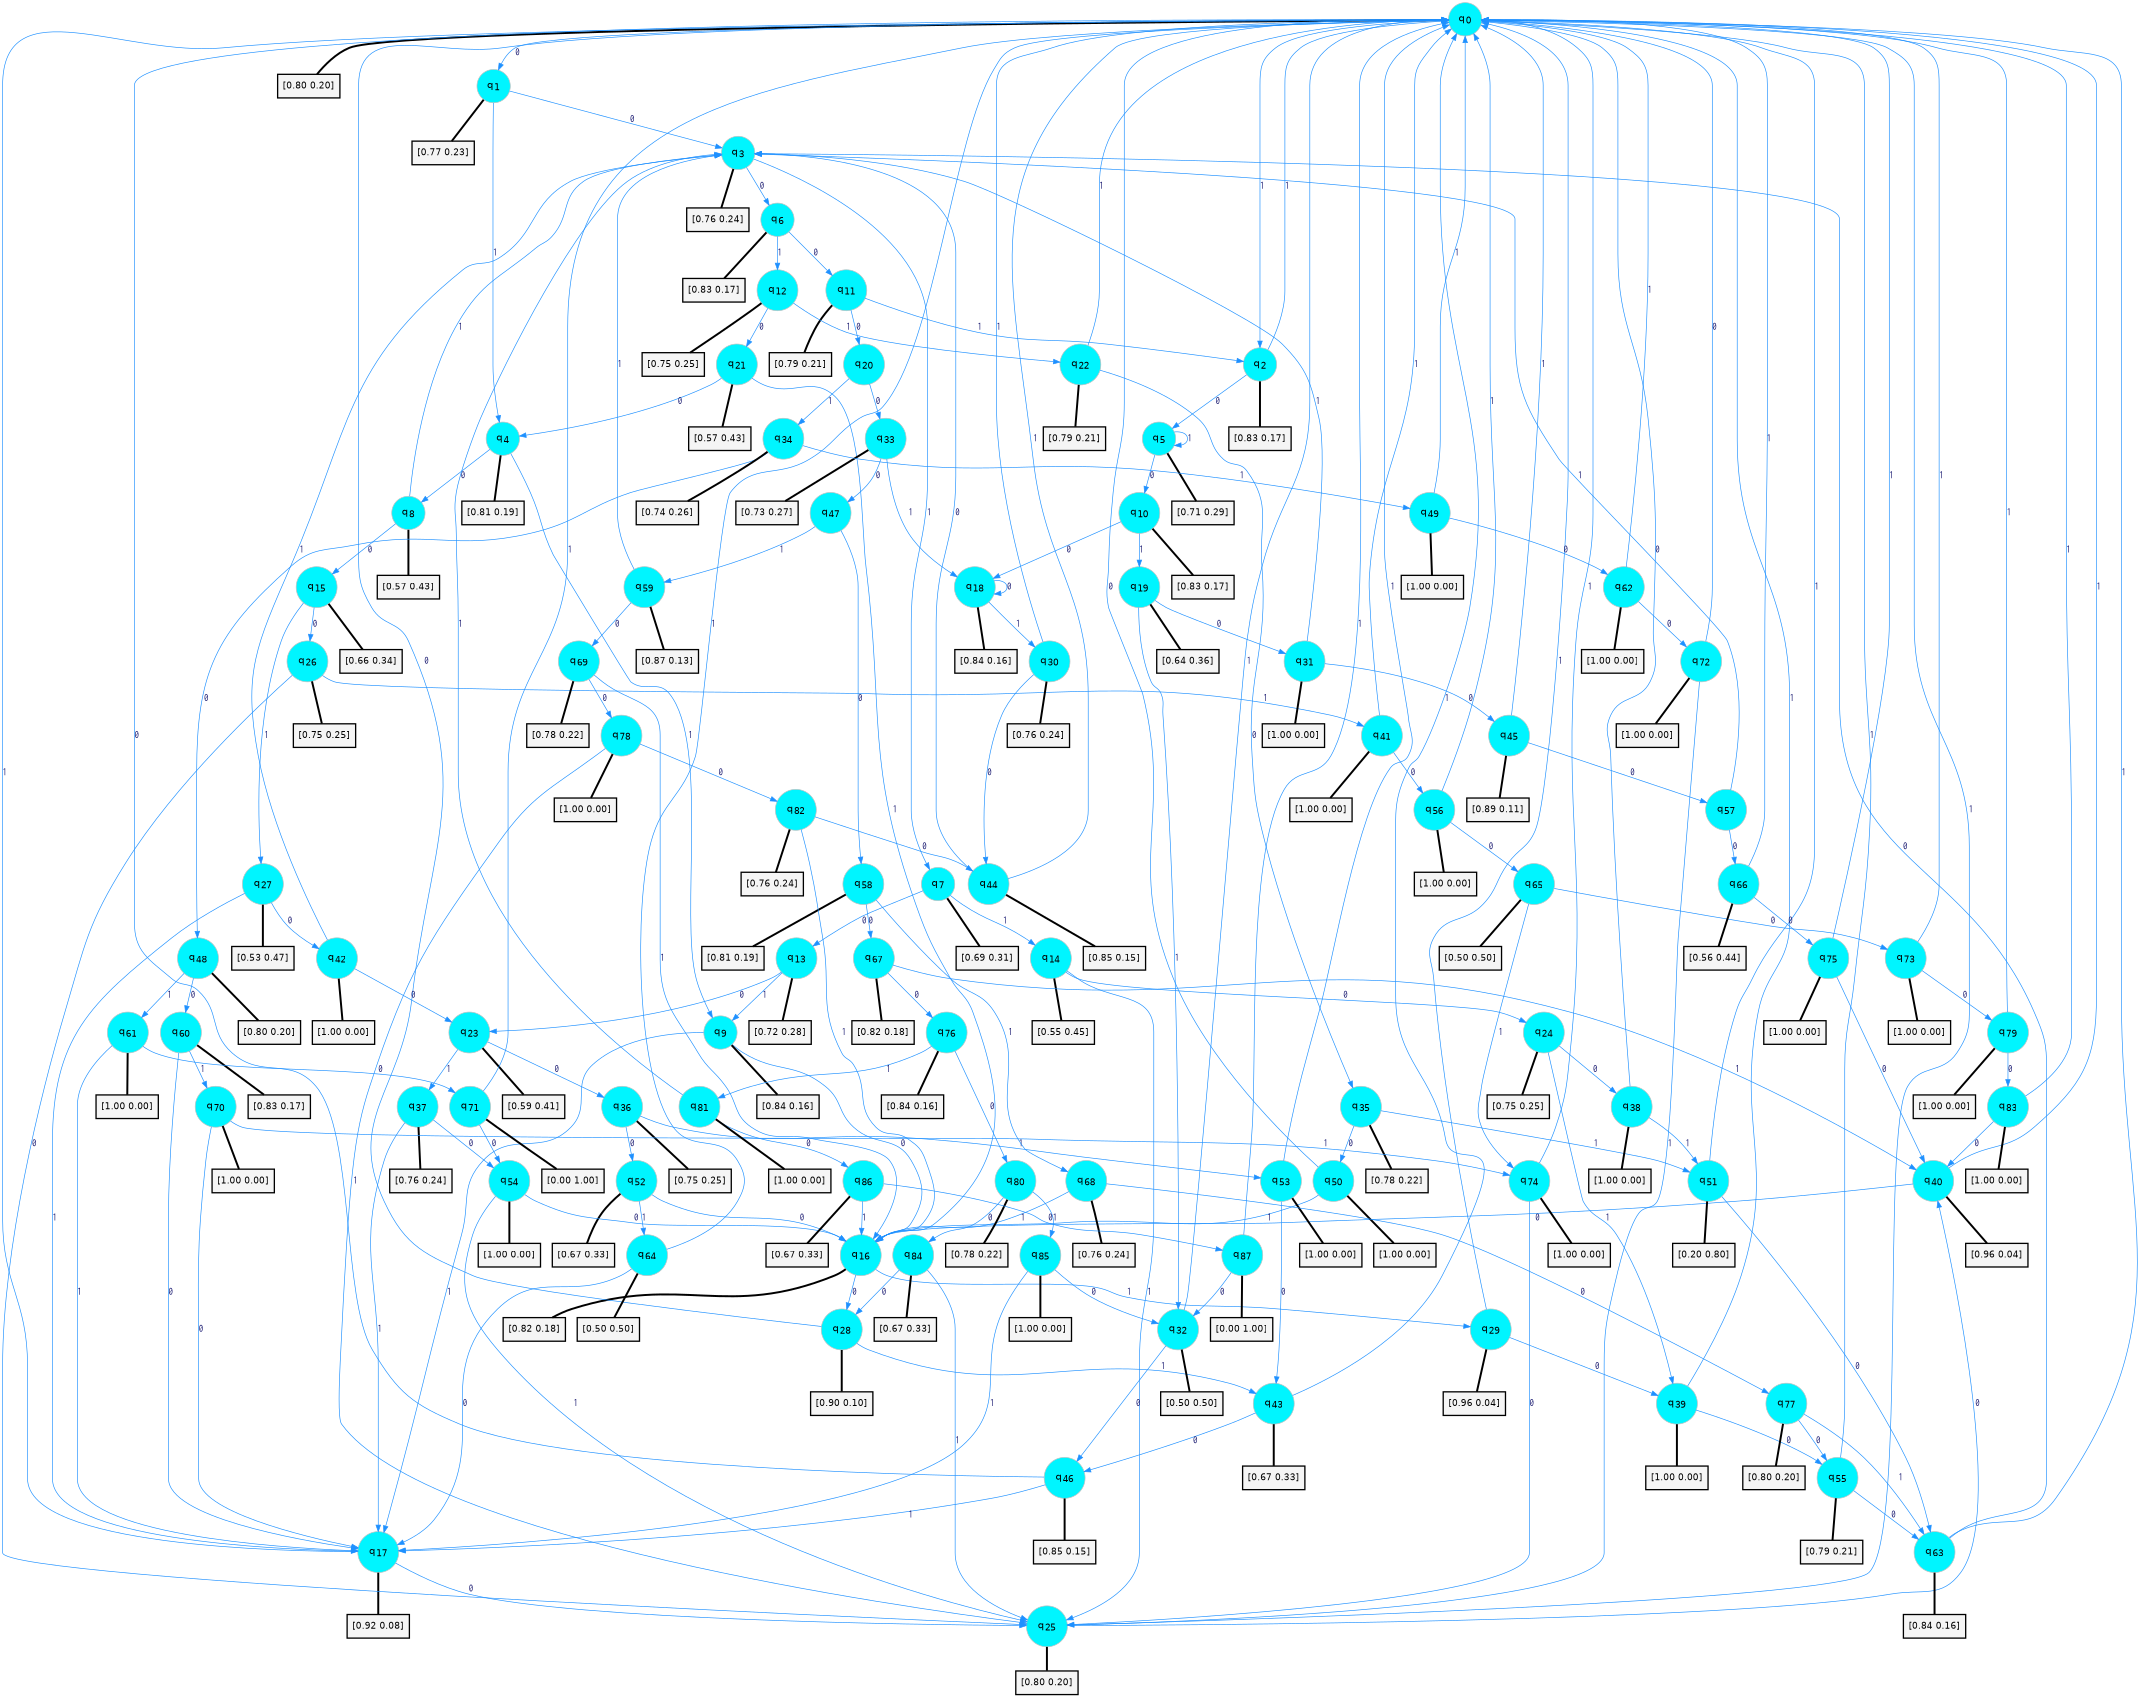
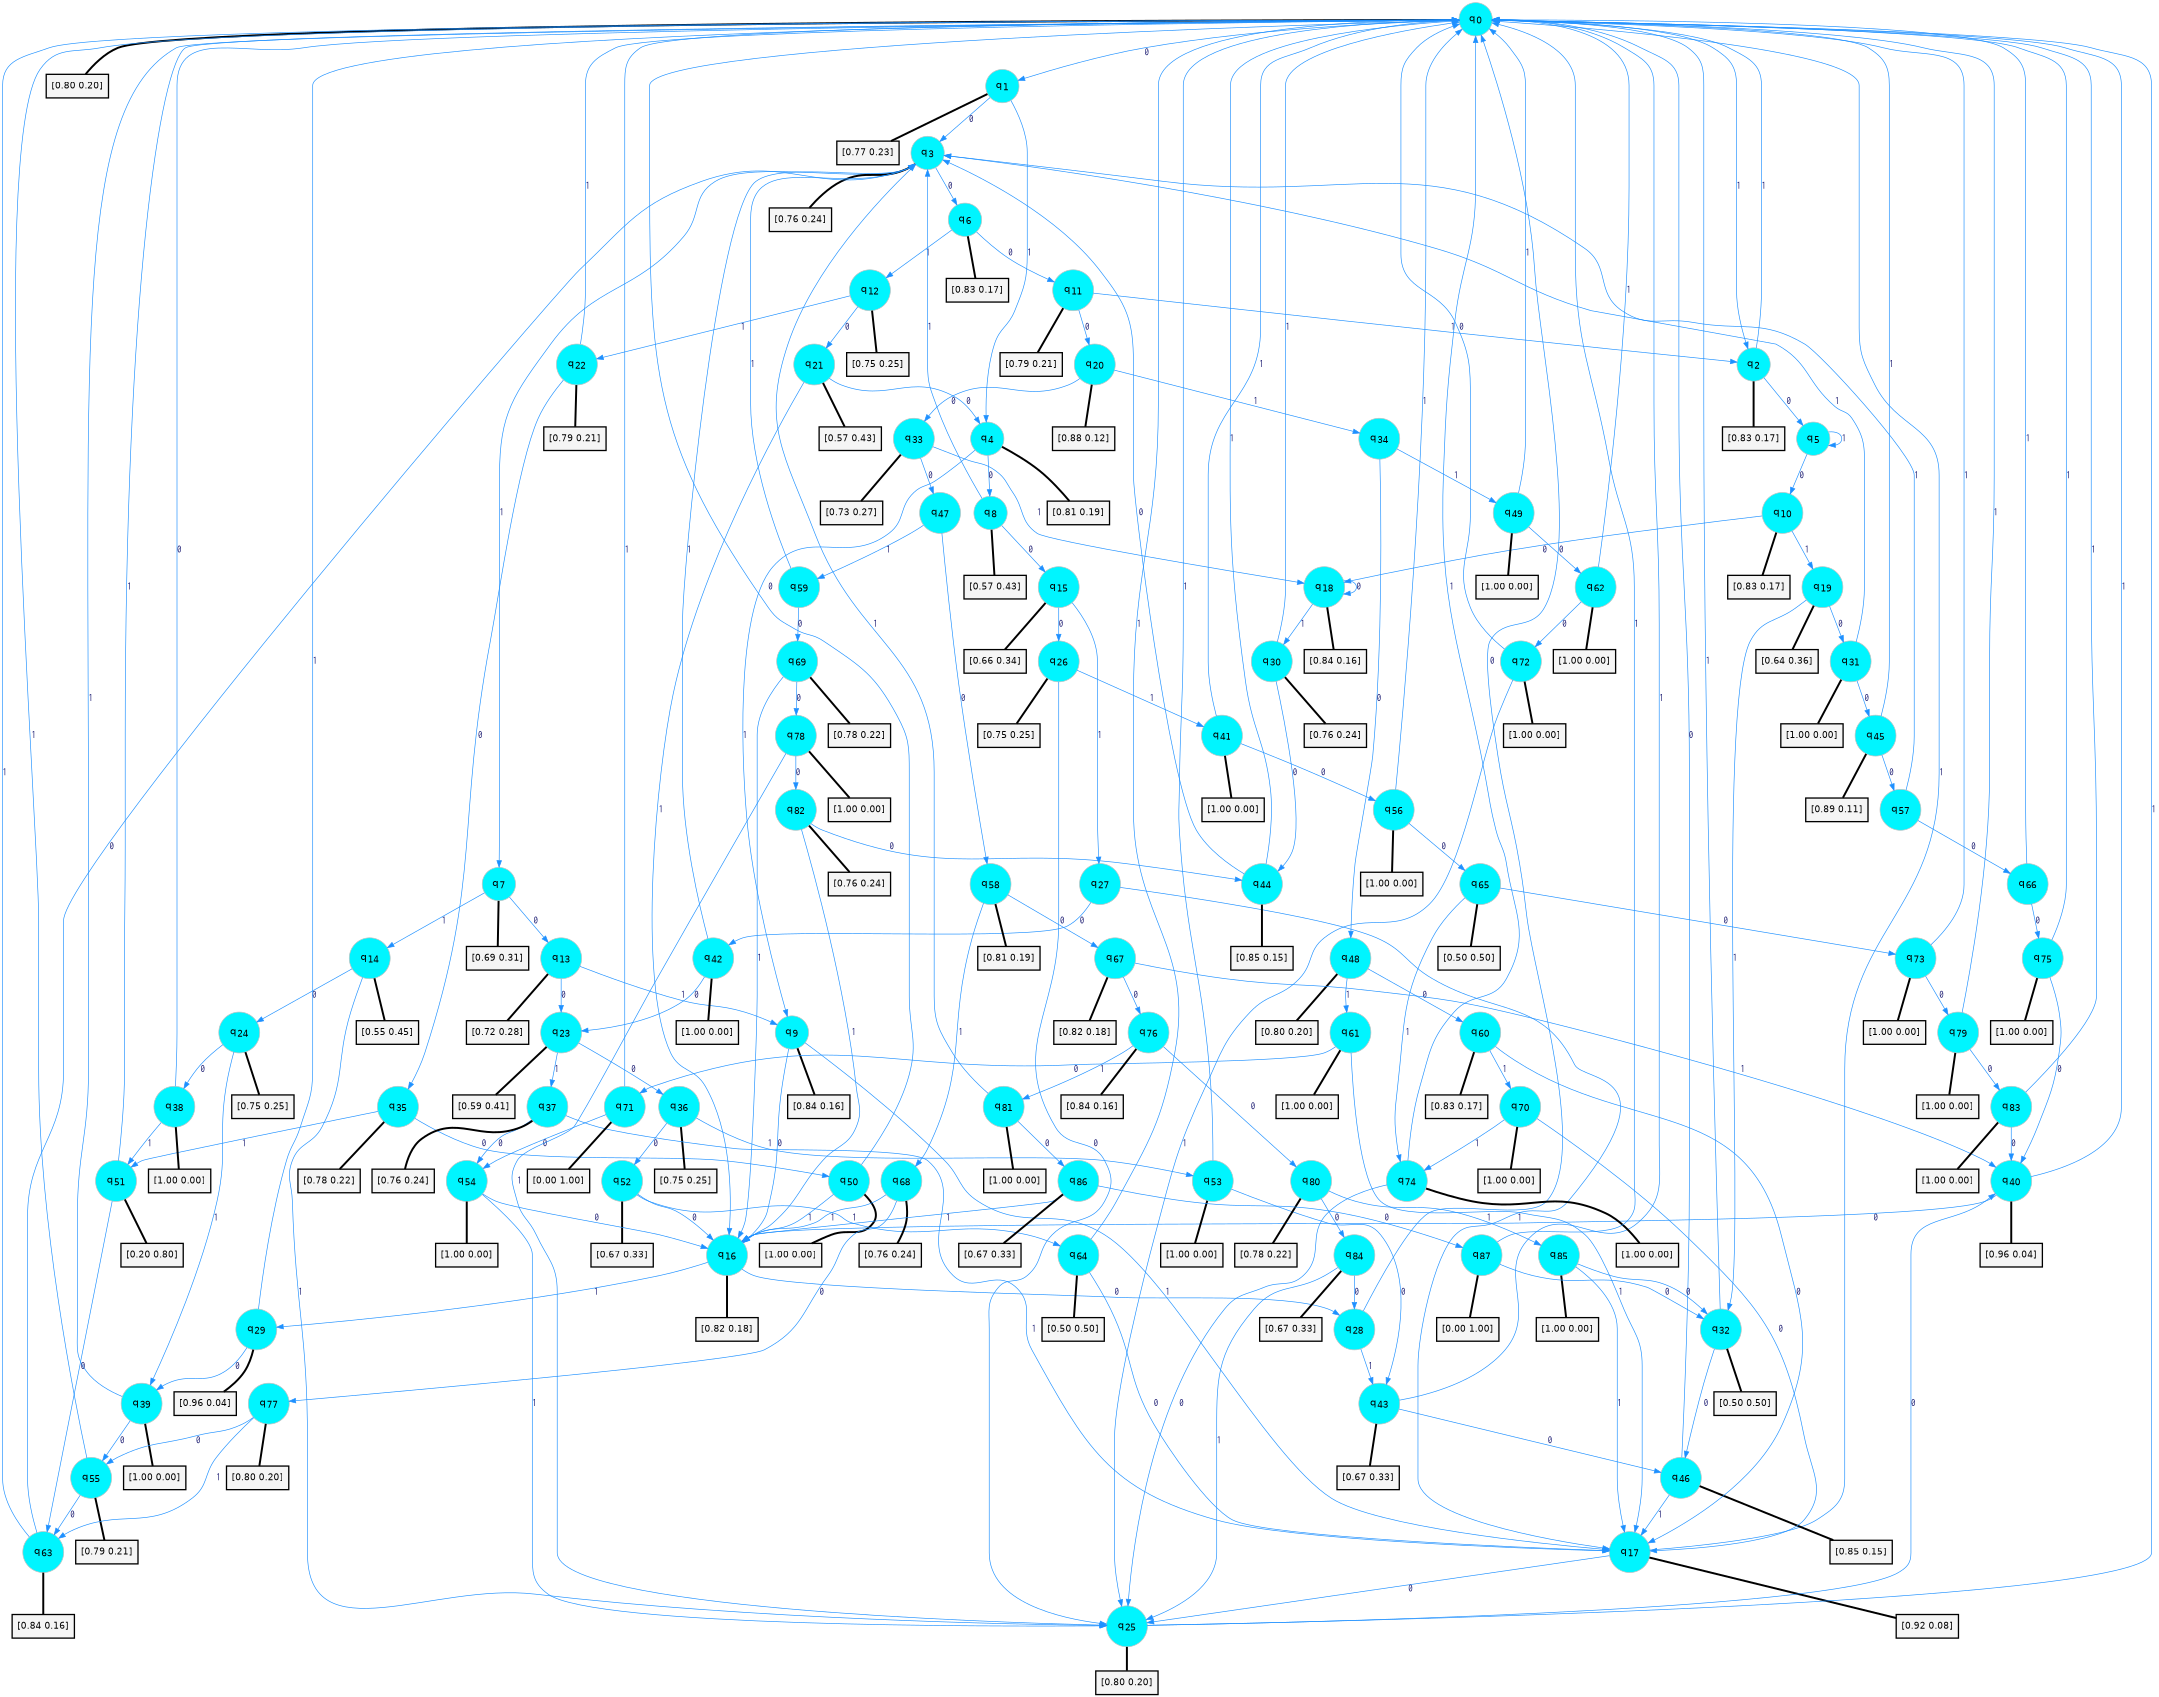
none -> (1084, 439)
(667, 513) -> none
(1203, 513) -> none
(667, 661) -> none
(263, 958) -> none
(1715, 958) -> none
(842, 1404) -> none
